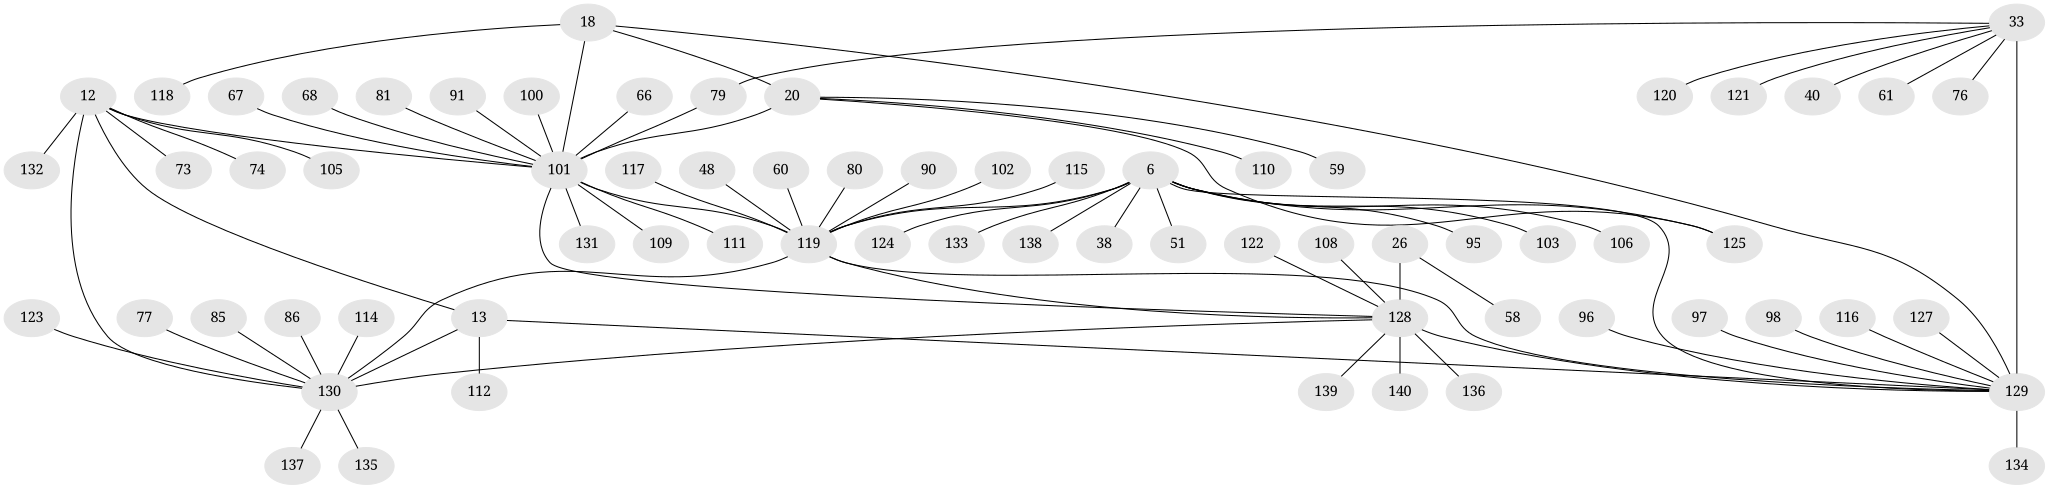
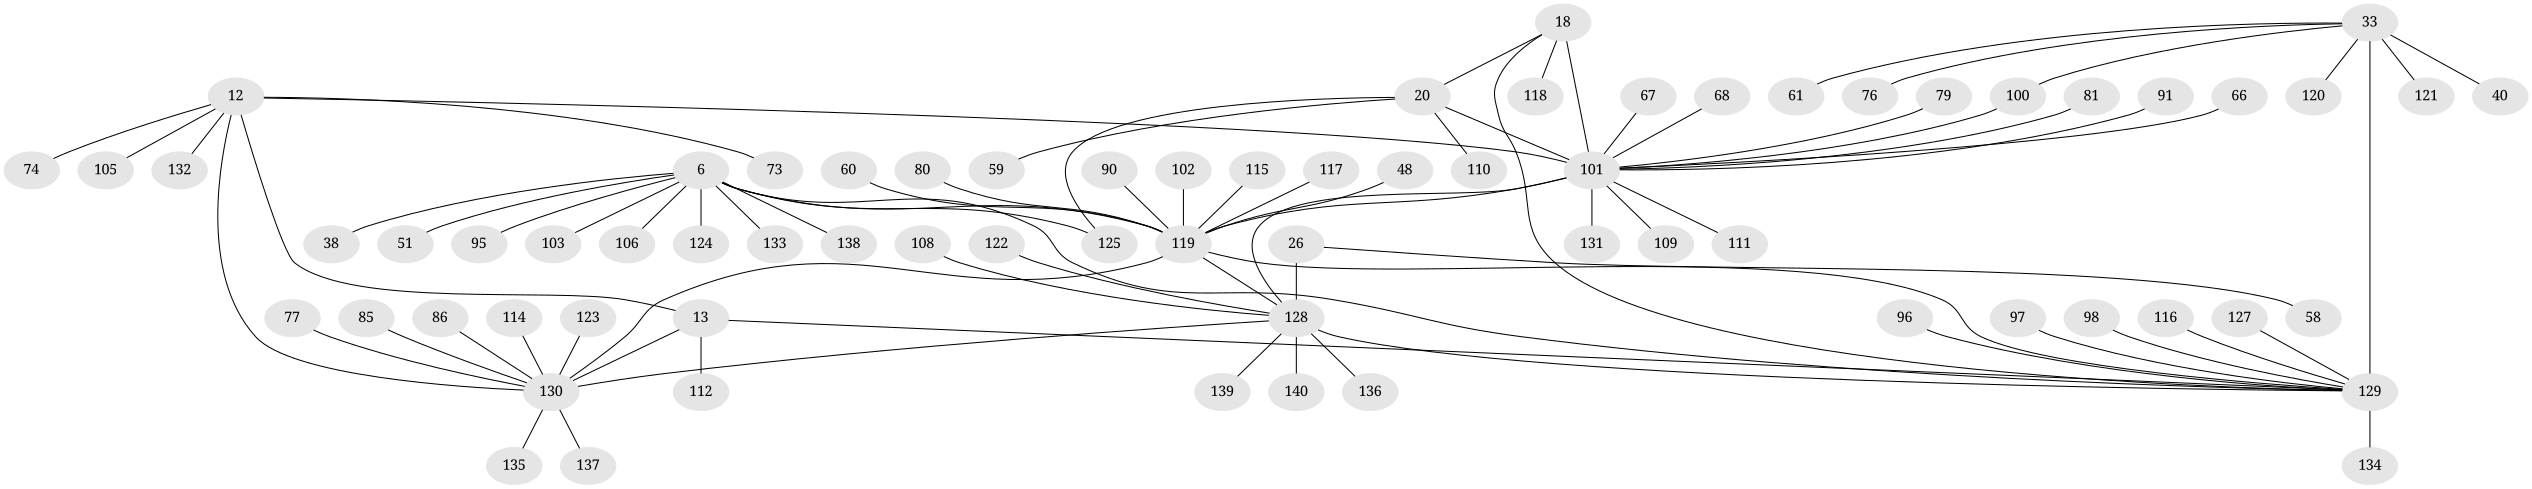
(1362, 29) -> (2189, 46)
